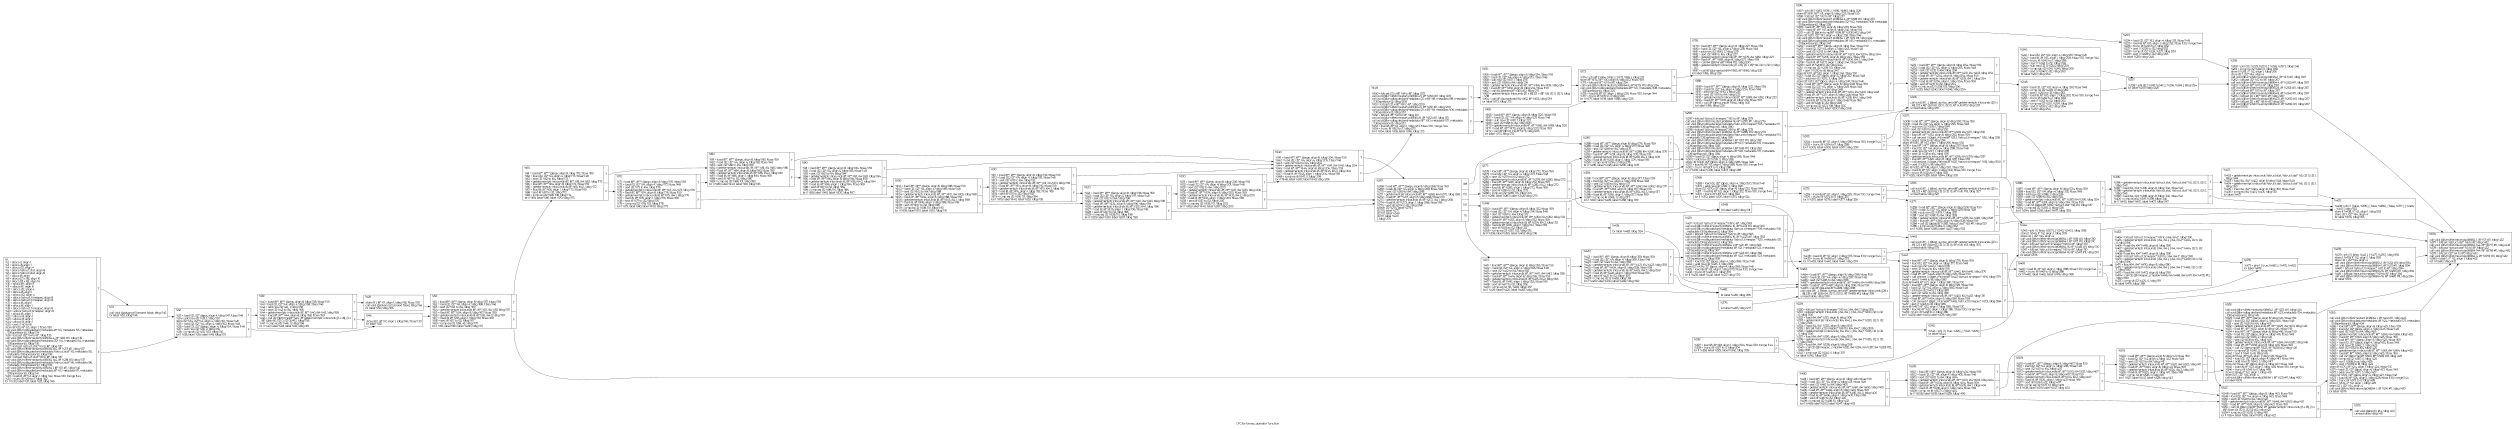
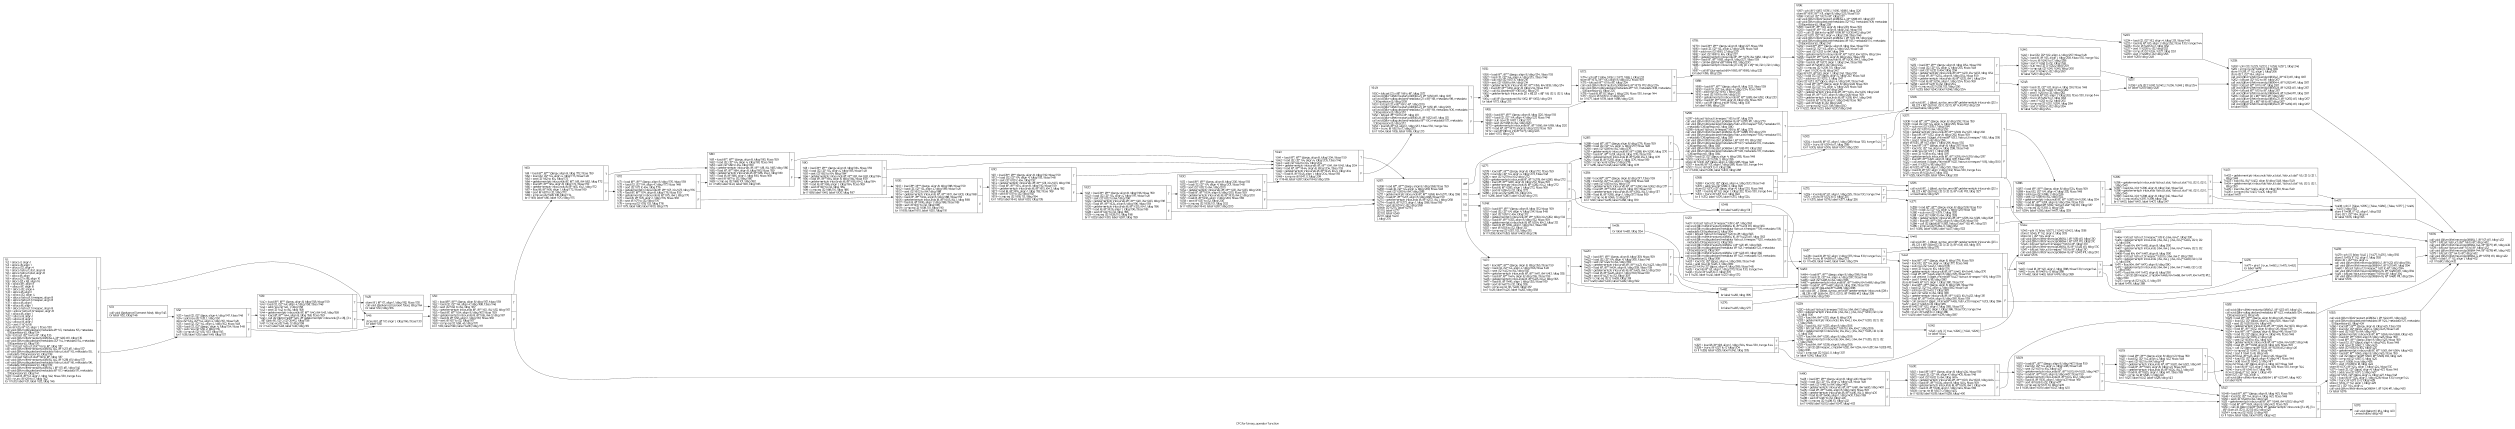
none -> (2008, 66)
(1505, 80) -> (1505, 80)
(1821, 106) -> (1821, 106)
(1893, 146) -> none
(1032, 204) -> none
(114, 296) -> (242, 265)
